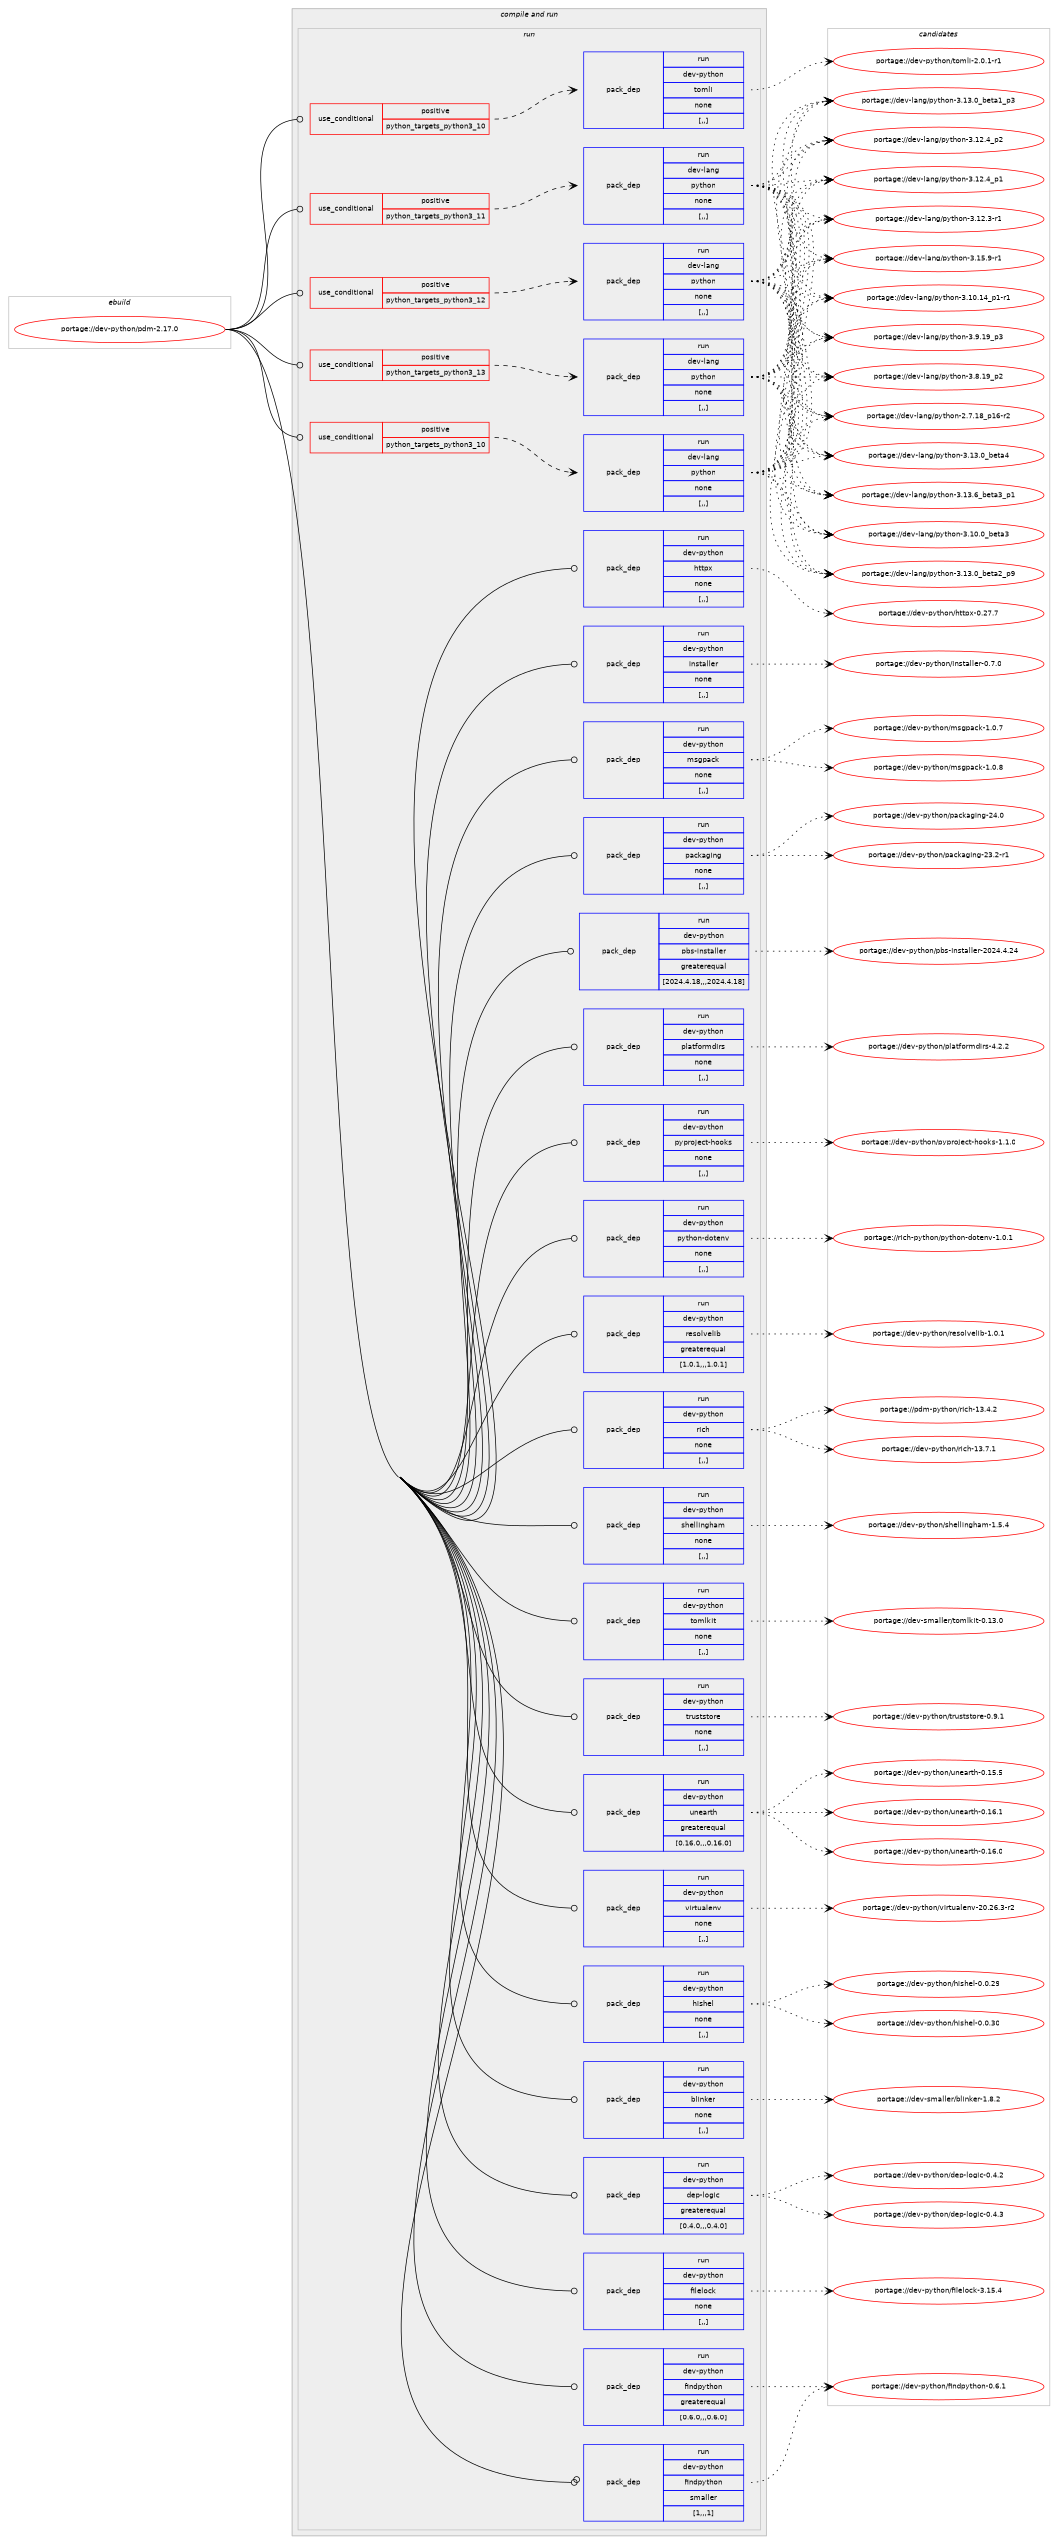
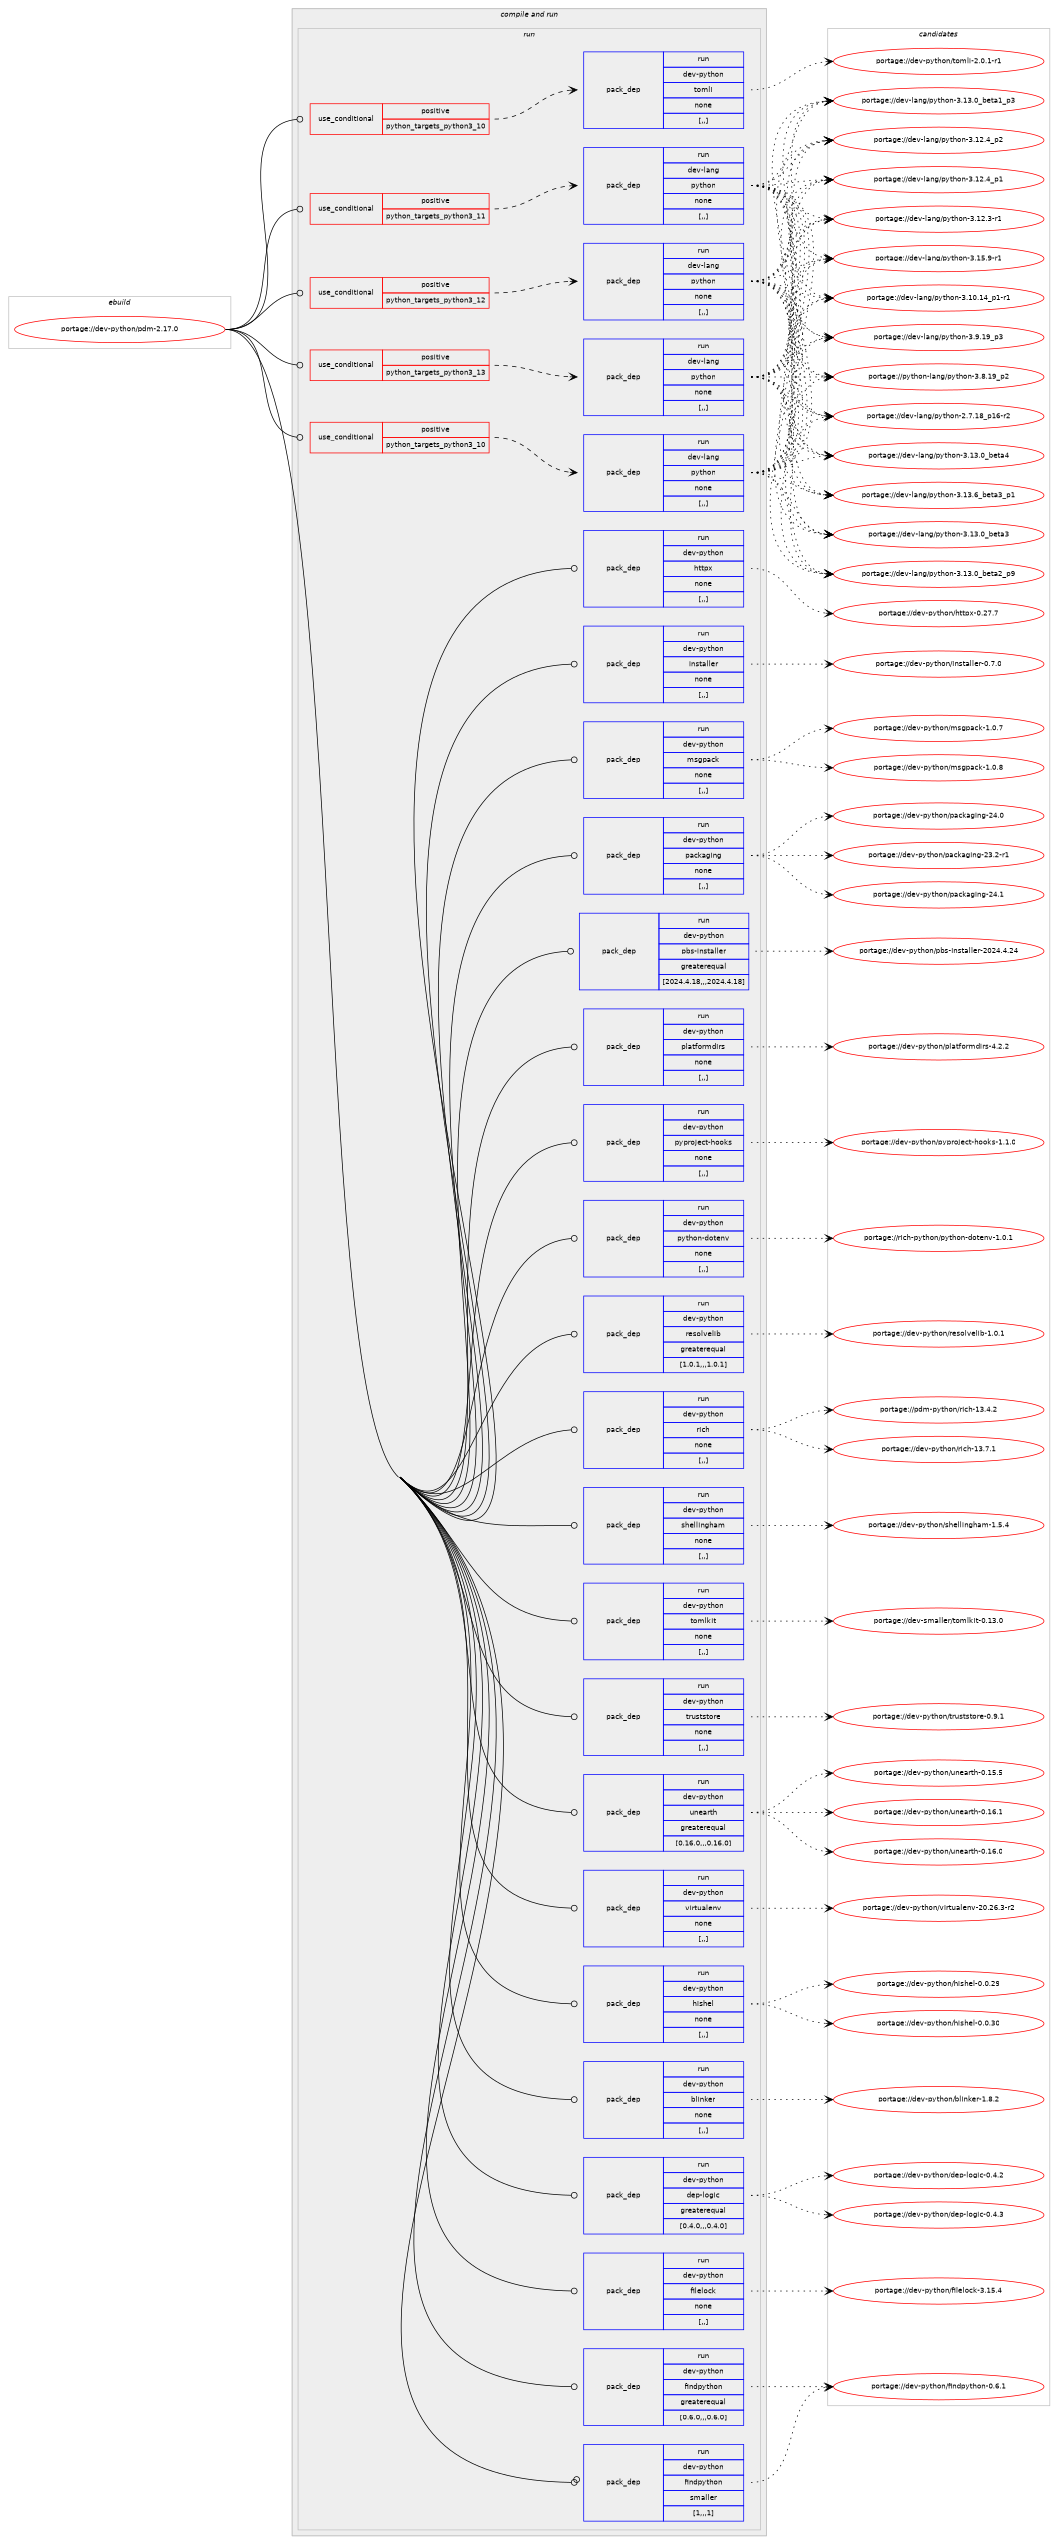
(939, 377) -> (939, 377)
(939, 535) -> (939, 535)
none -> (939, 895)
(939, 2100) -> (939, 2100)
